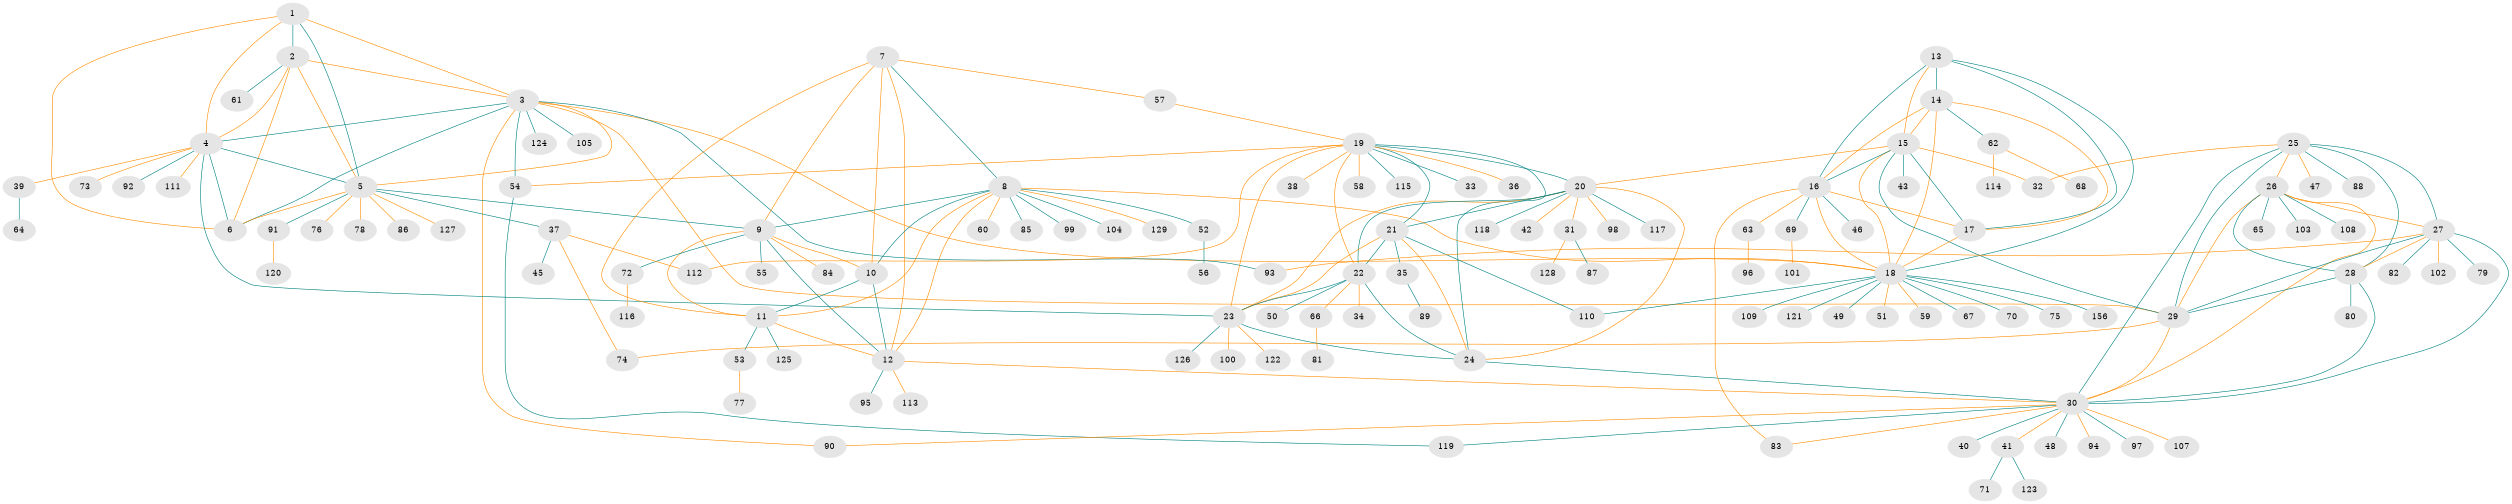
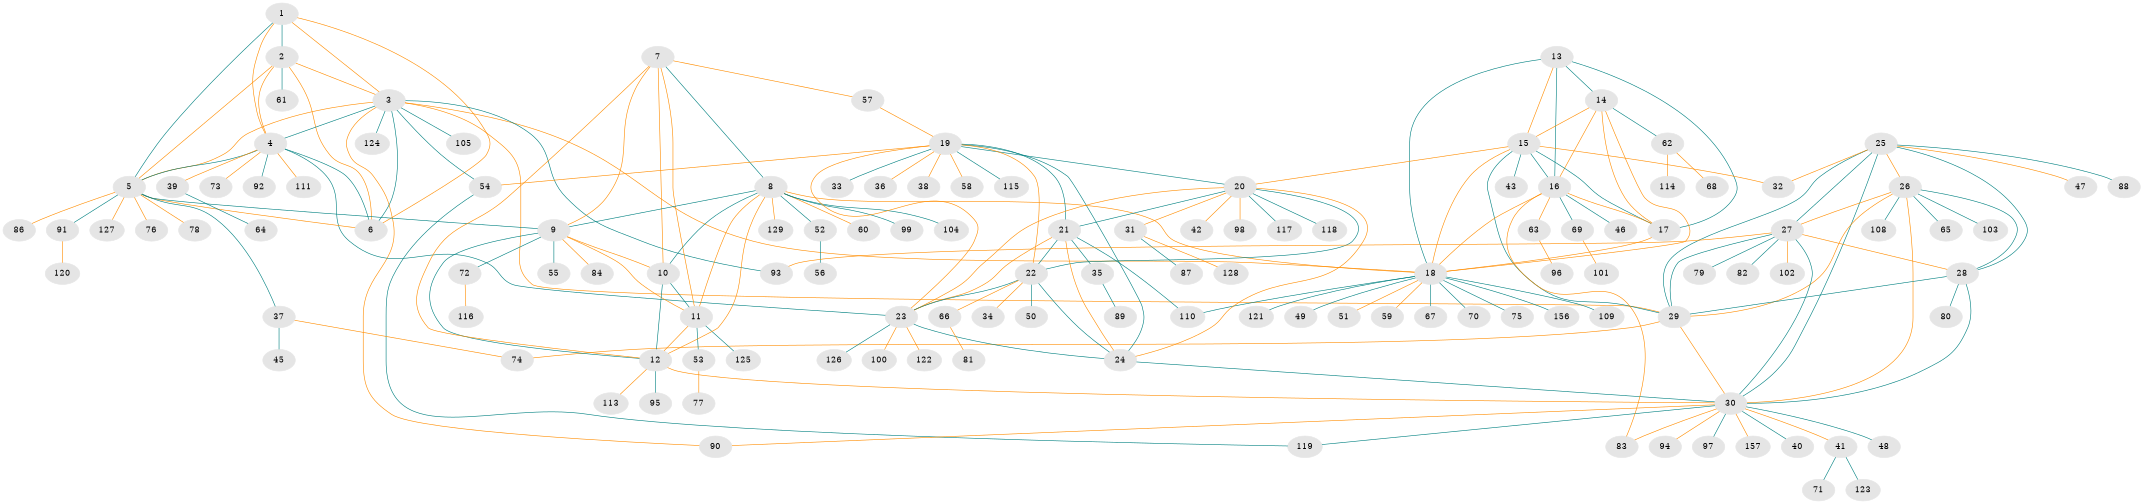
(1027, 230) -> none
(695, 274) -> none
(2182, 447) -> (1753, 447)
